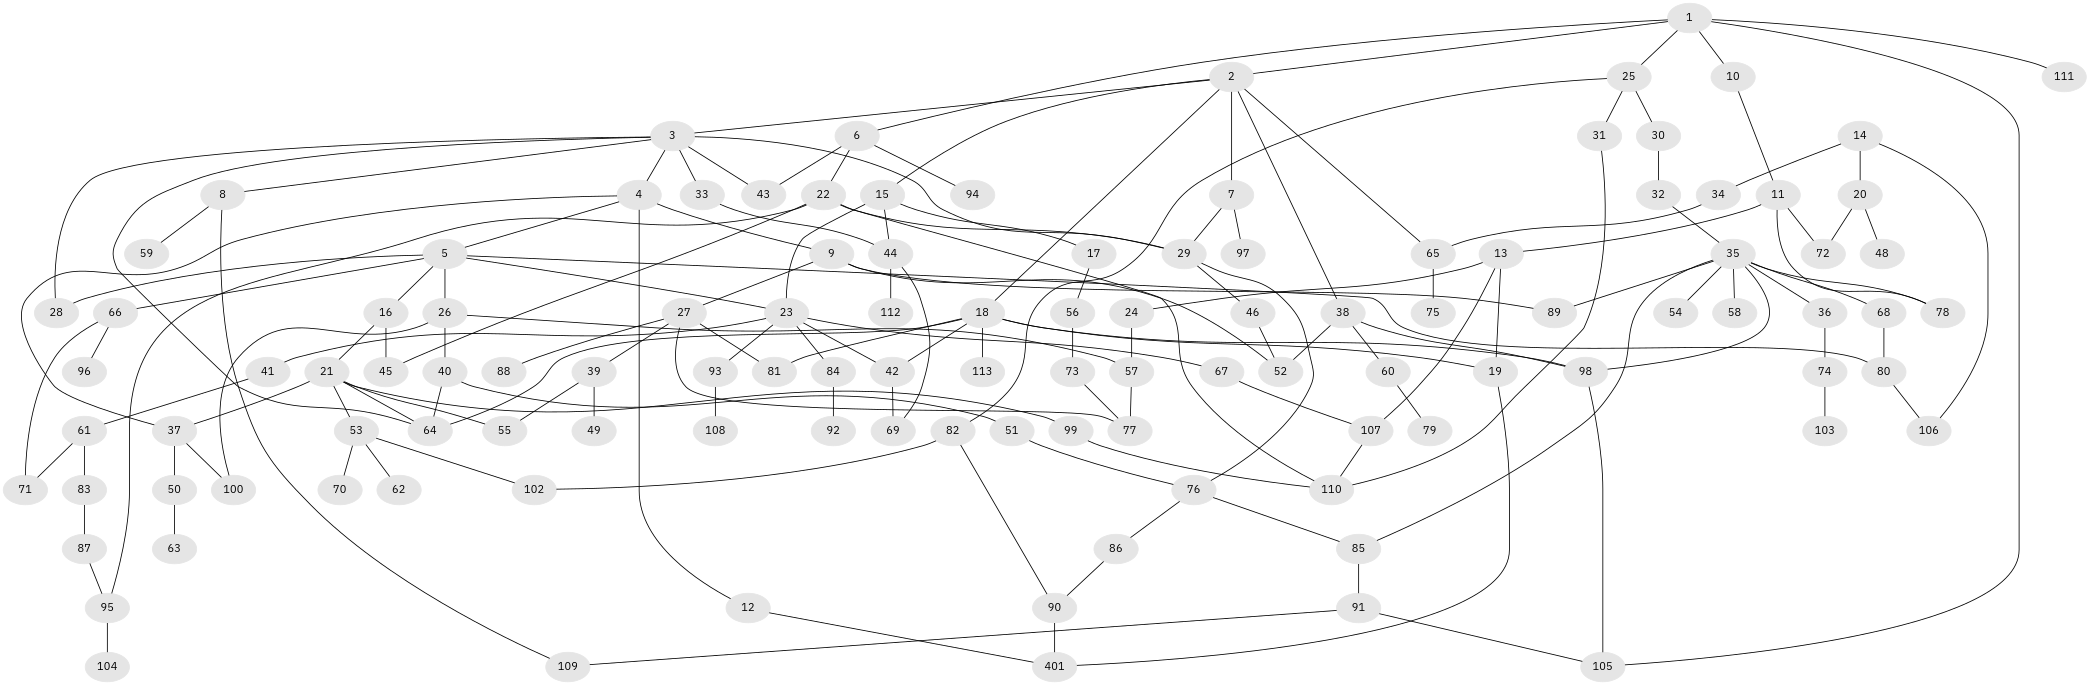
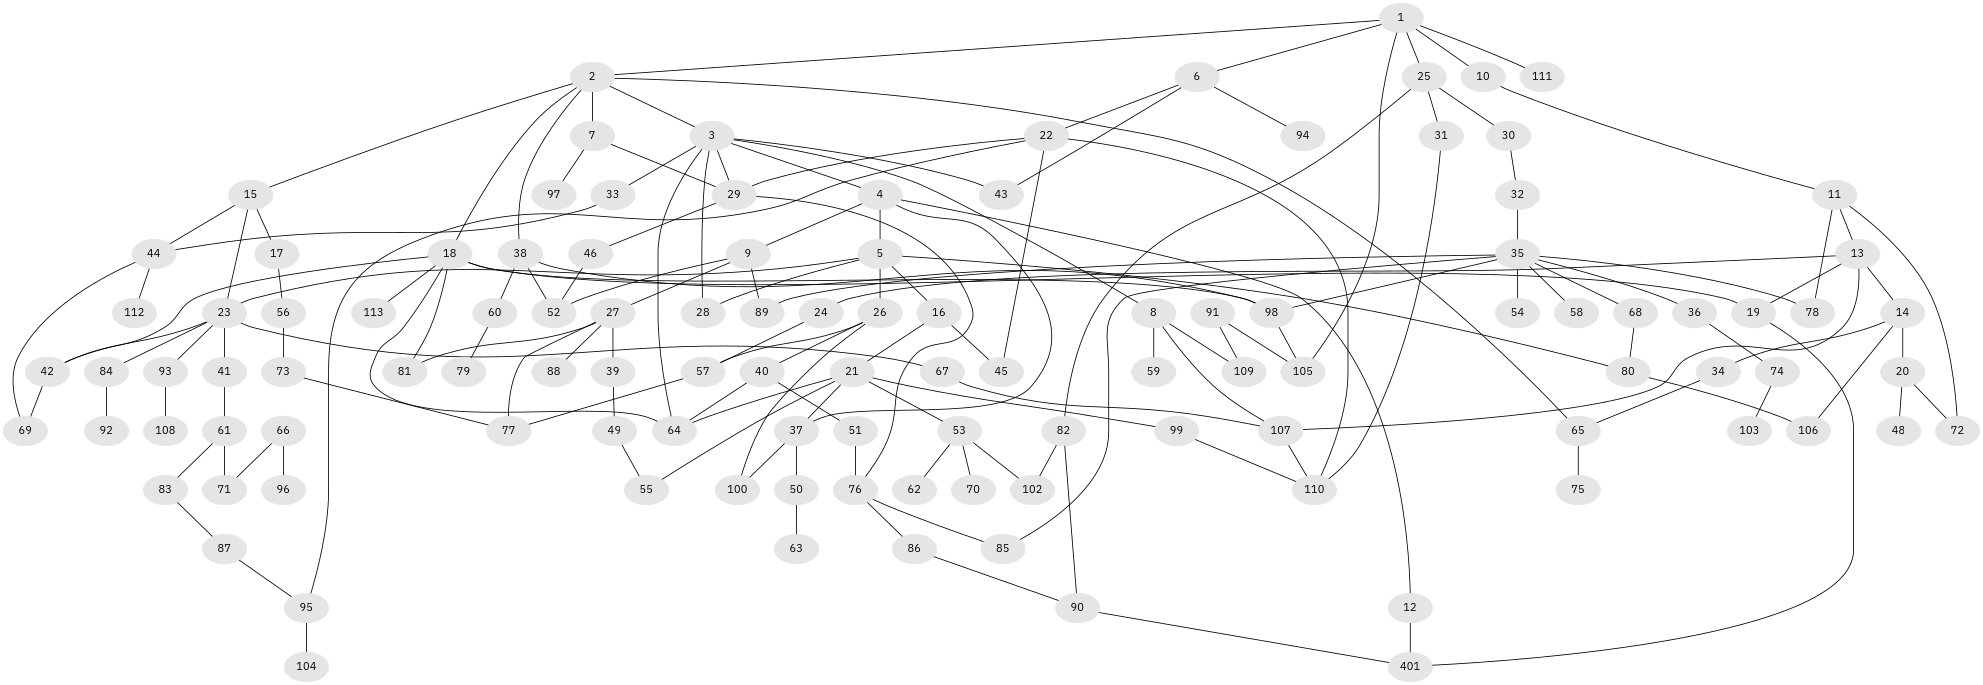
(280, 284) -> none
none -> (1880, 284)
none -> (1207, 380)
(557, 397) -> (631, 461)
(1359, 579) -> none
